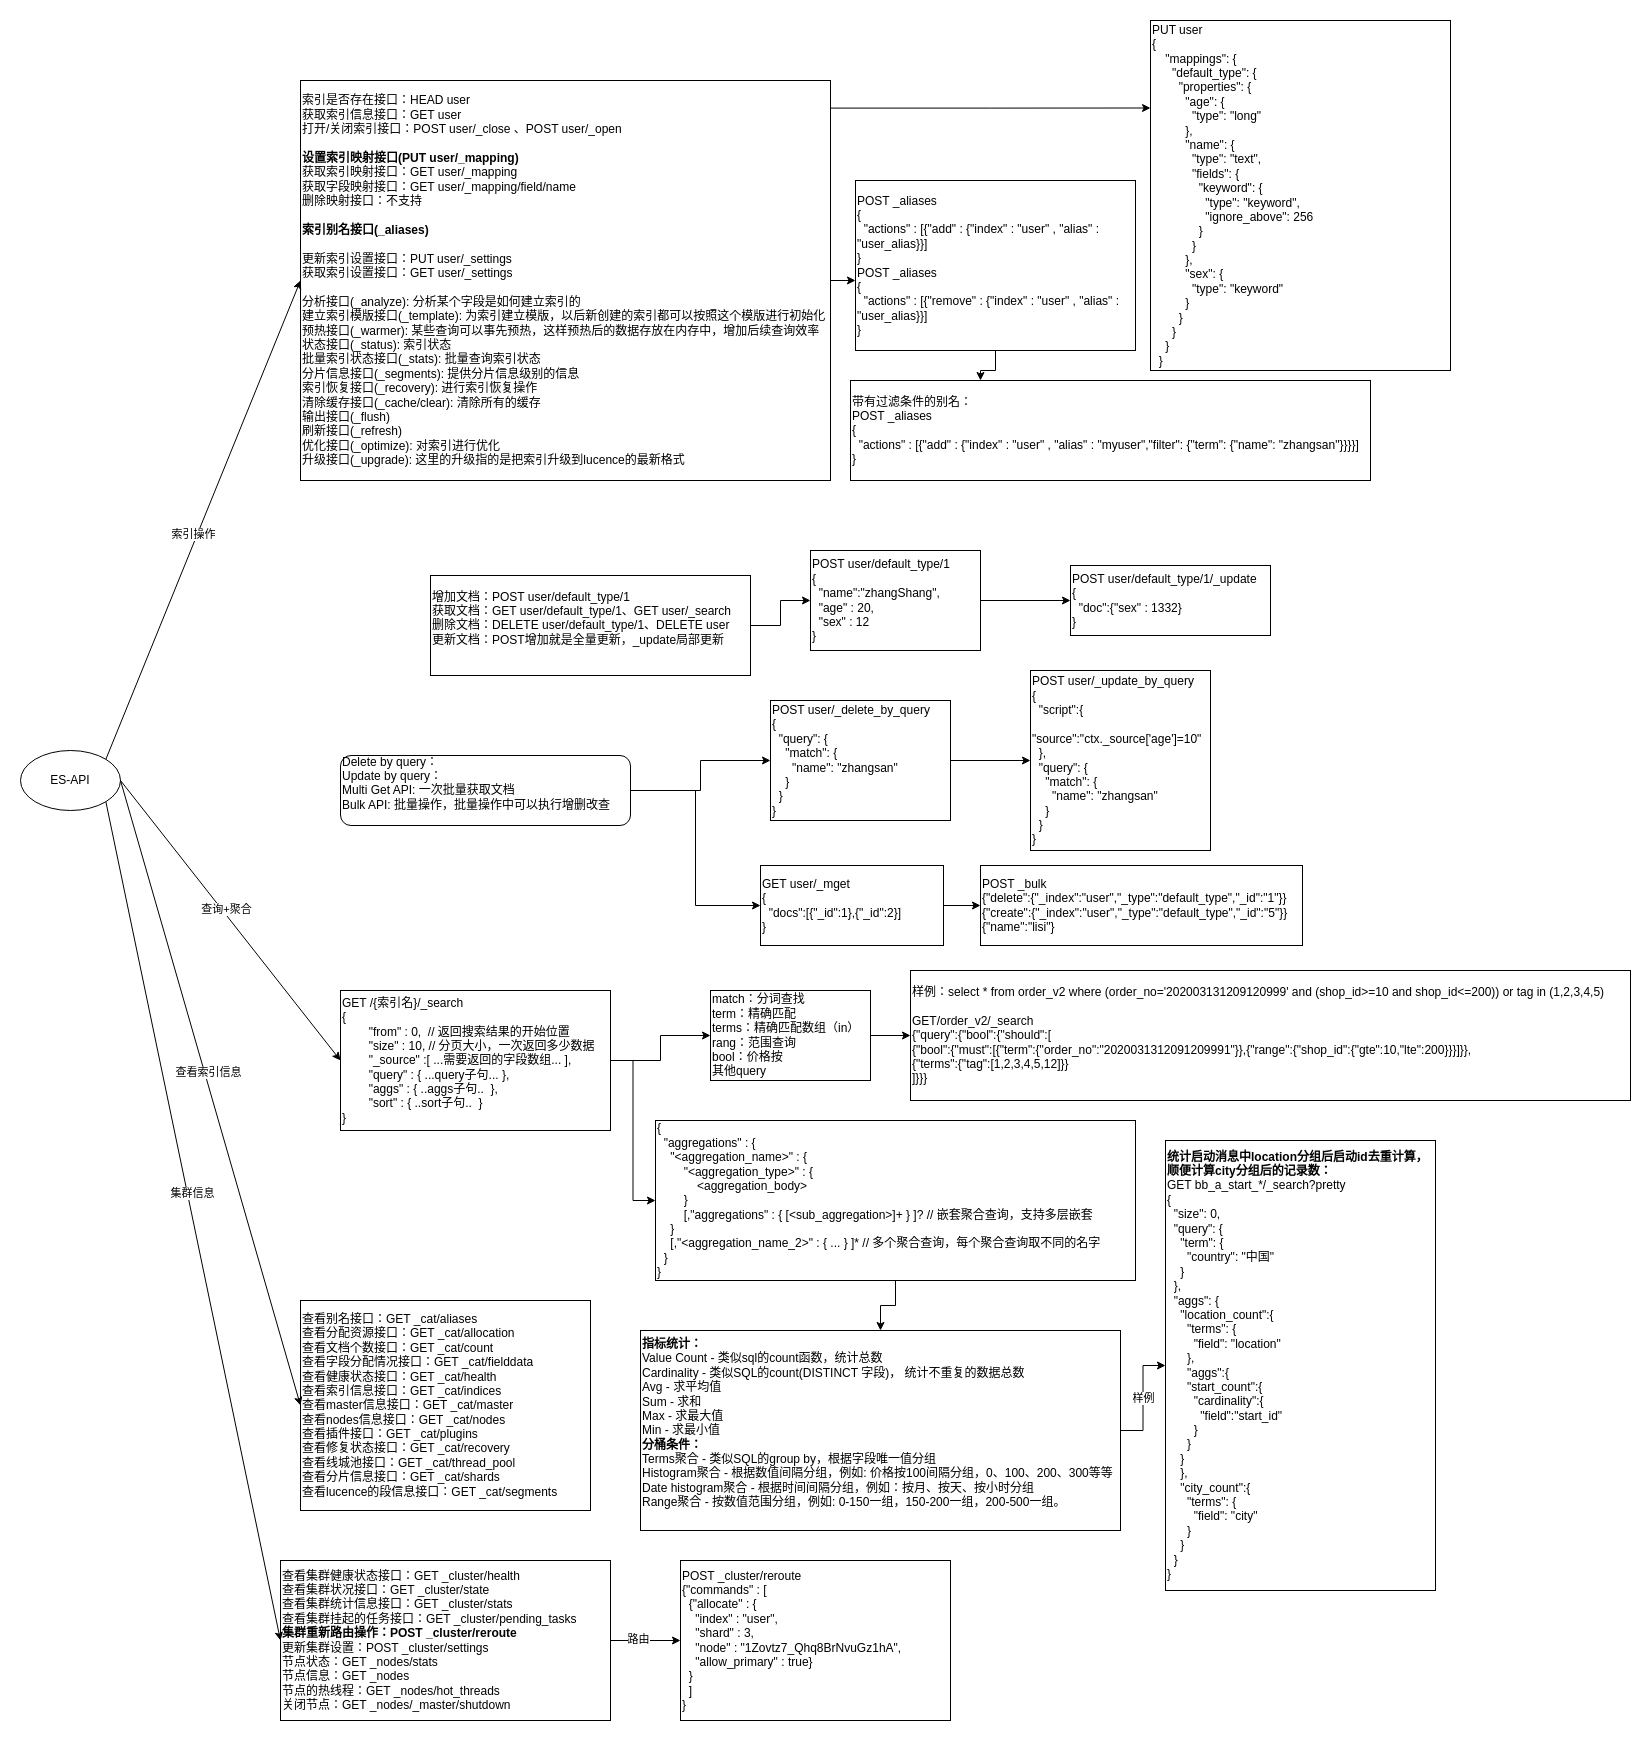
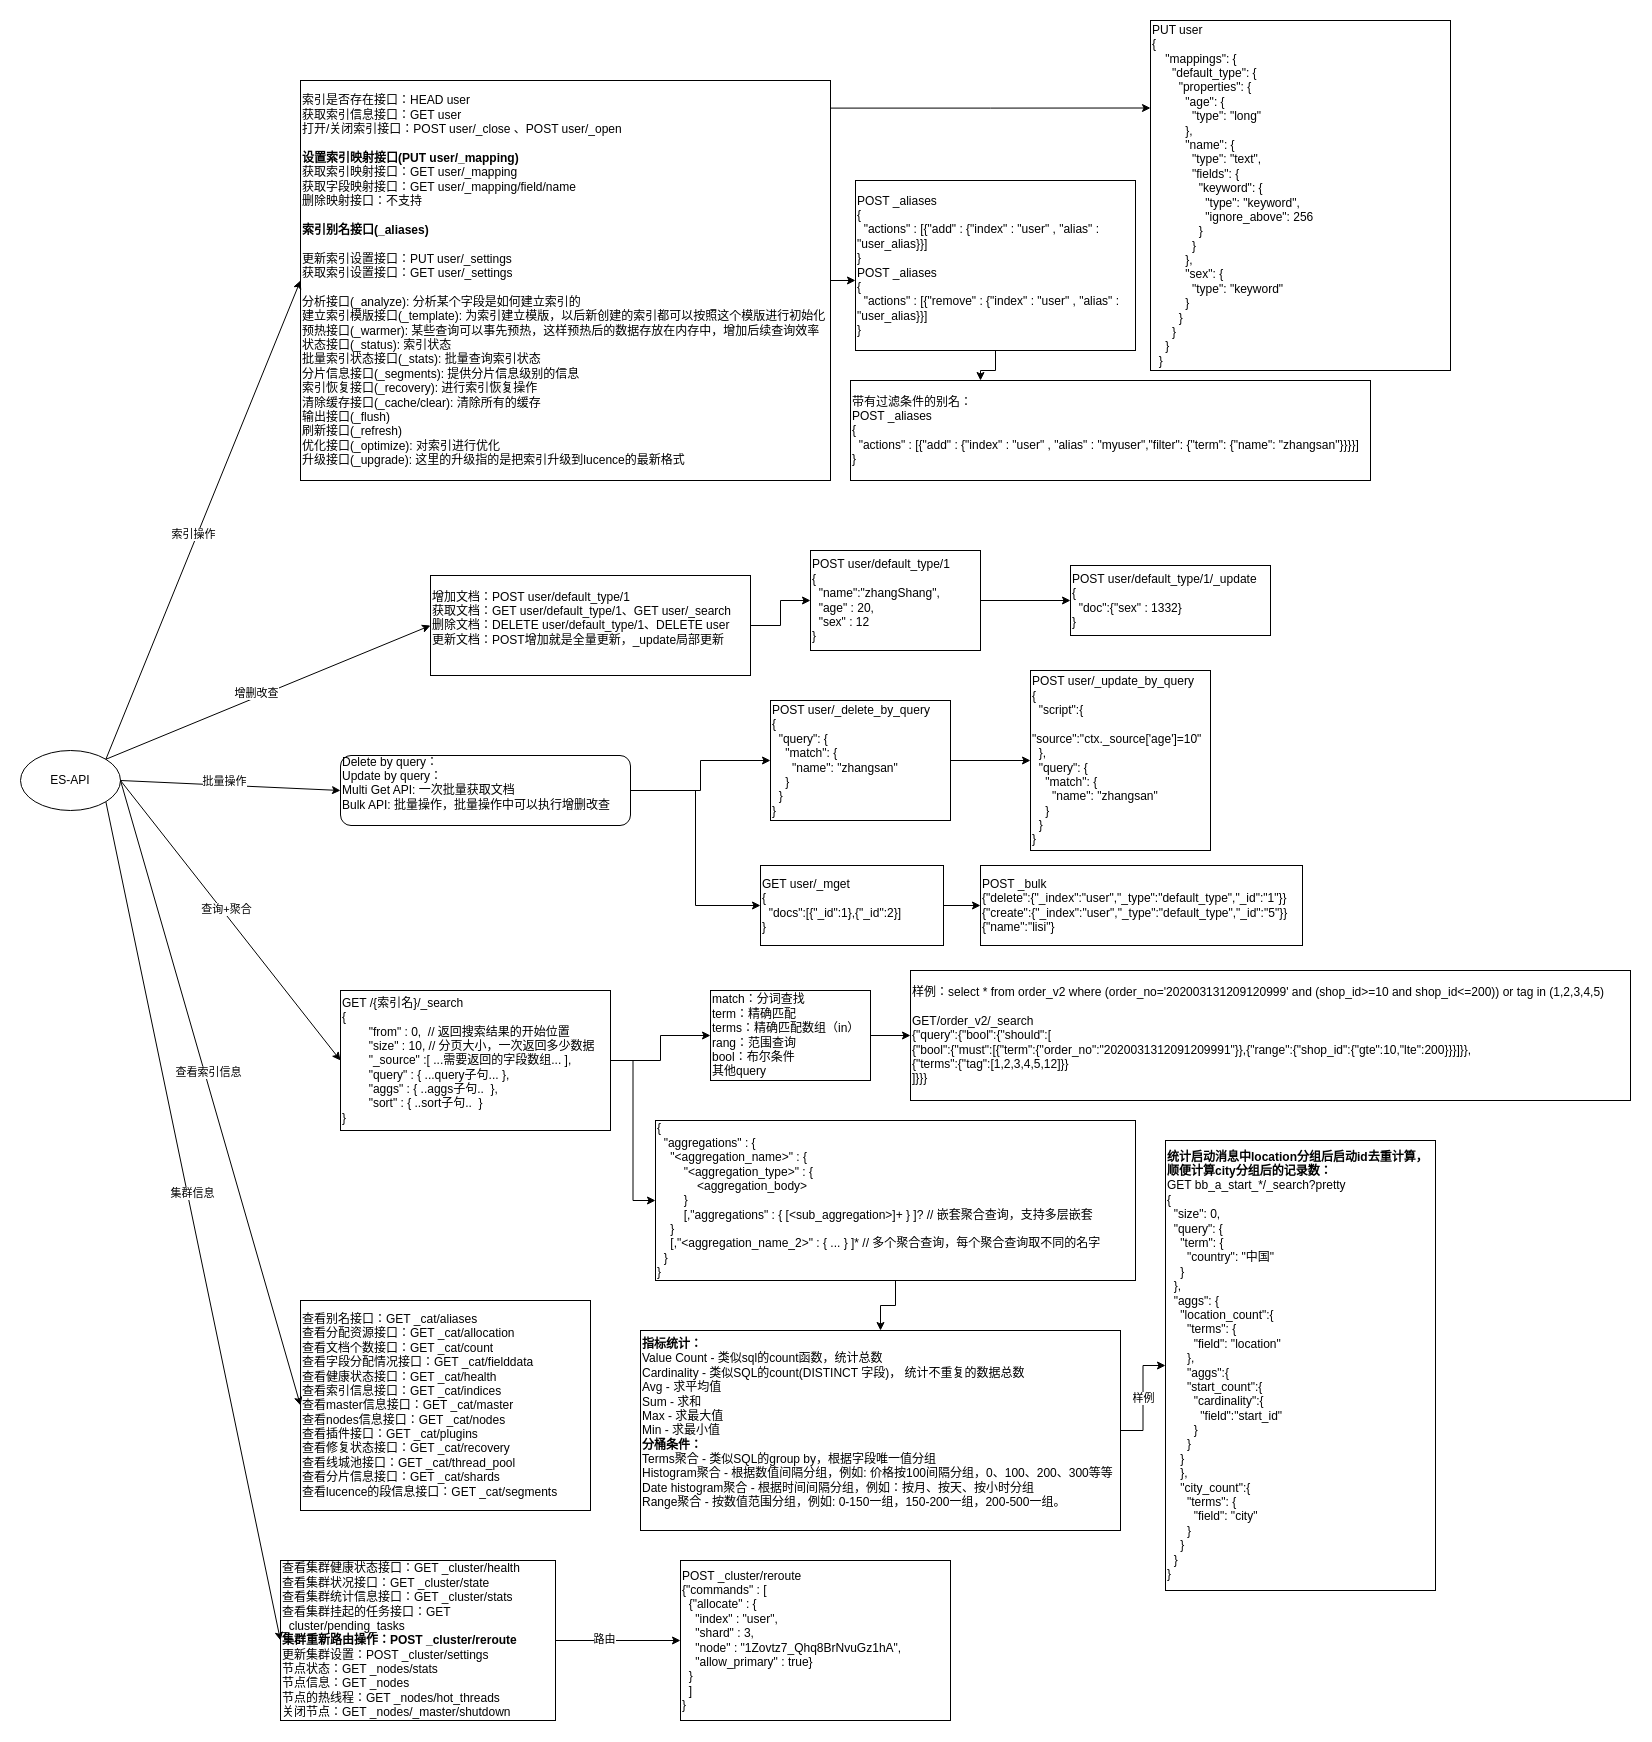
none -> (265, 694)
none -> (229, 785)
(788, 1036) -> (788, 1036)
(446, 1641) -> (418, 1641)
